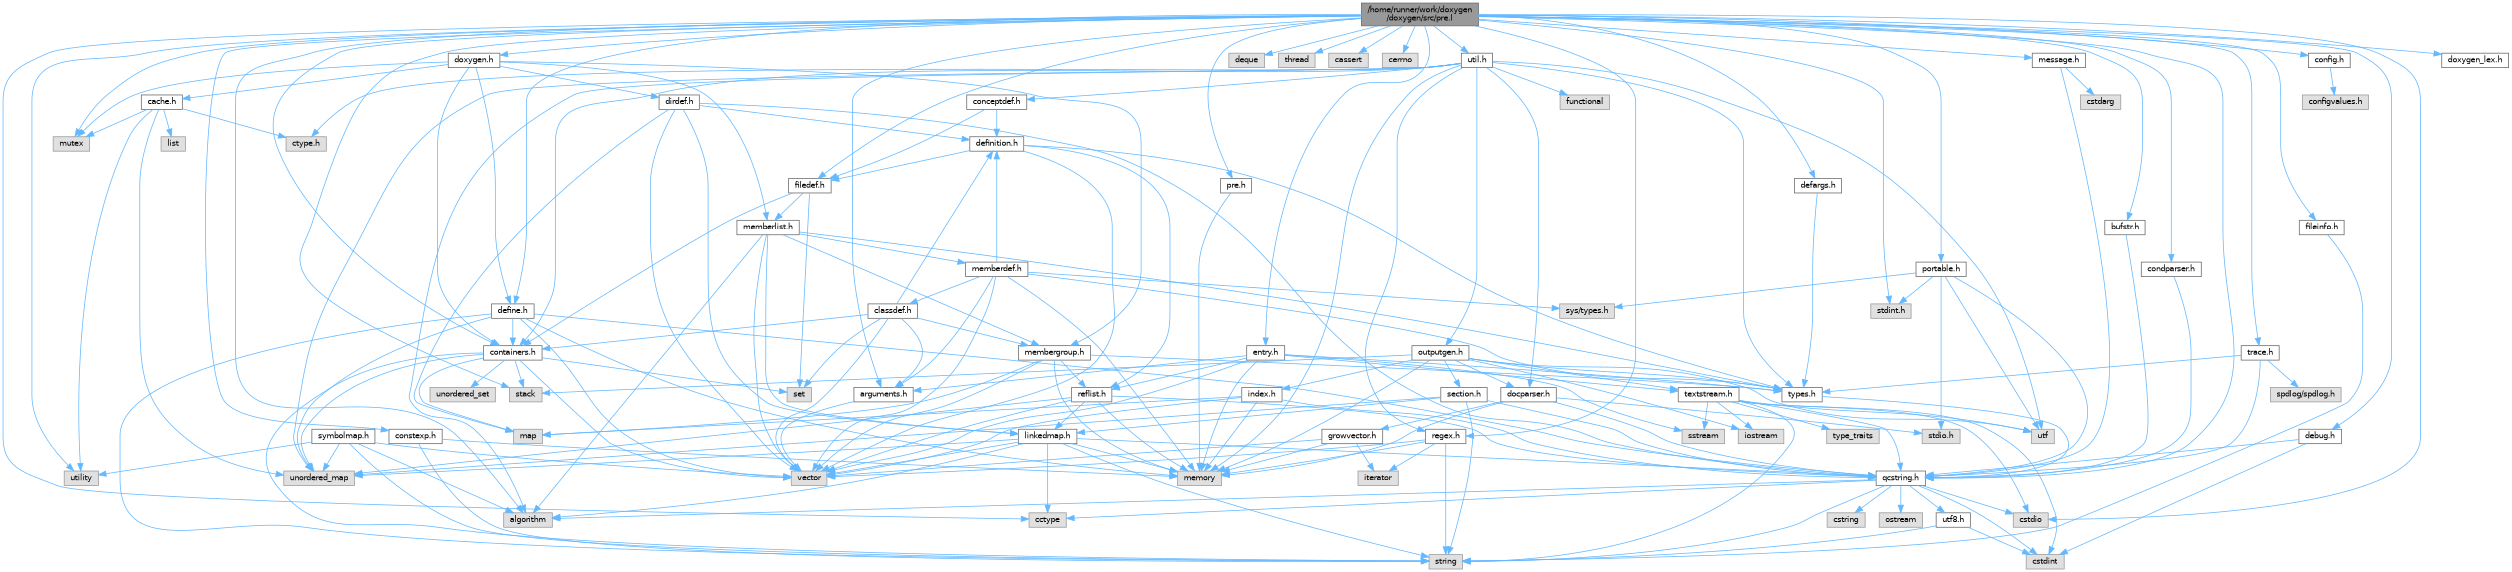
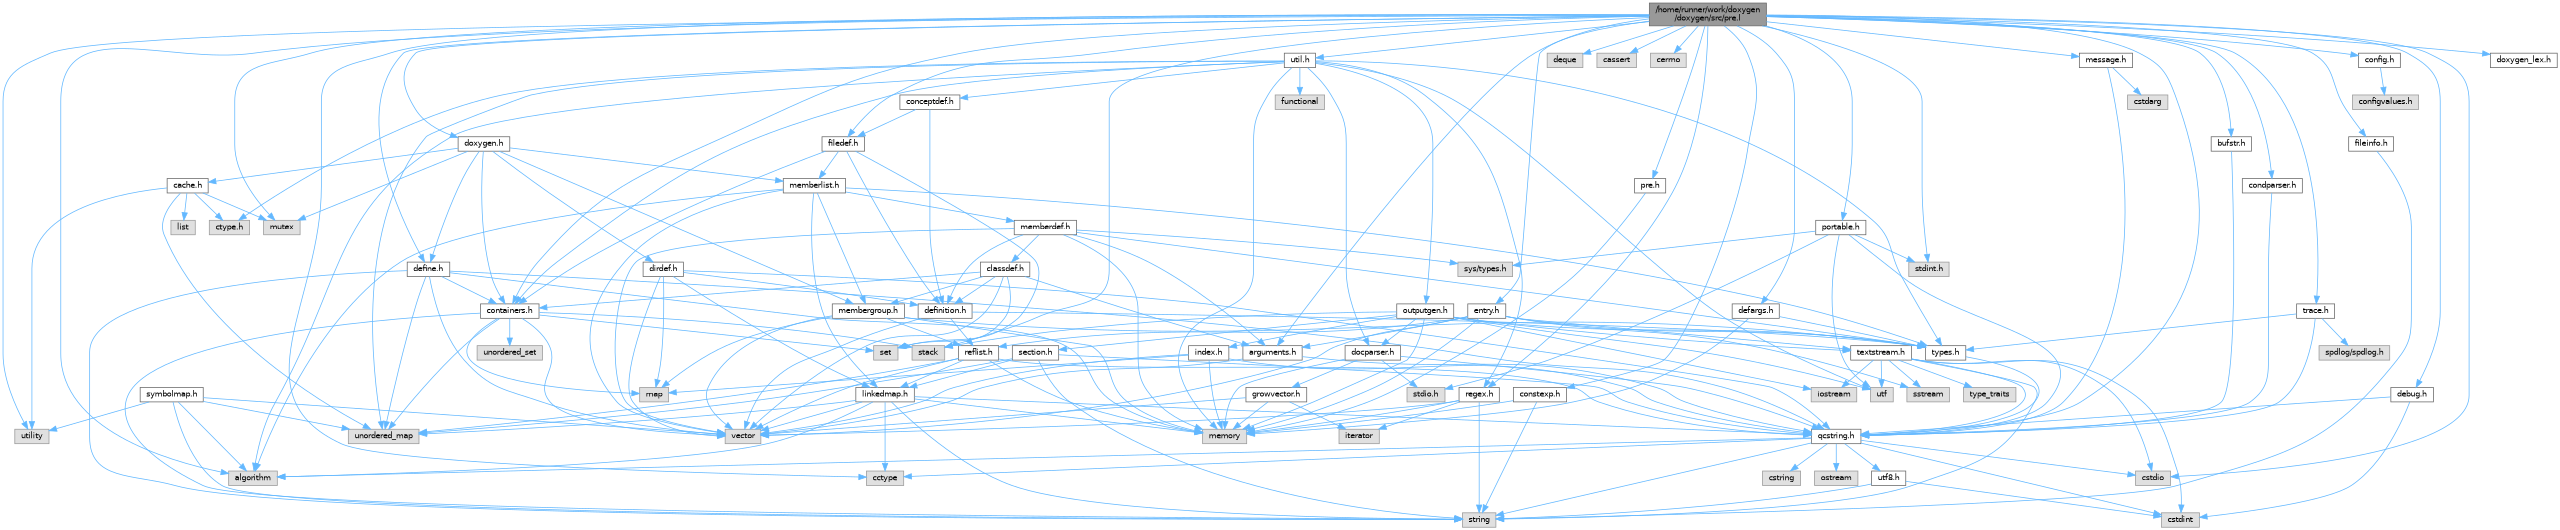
(1297, 60) -> none
(904, 165) -> (888, 226)
none -> (1669, 393)
none -> (1512, 411)
